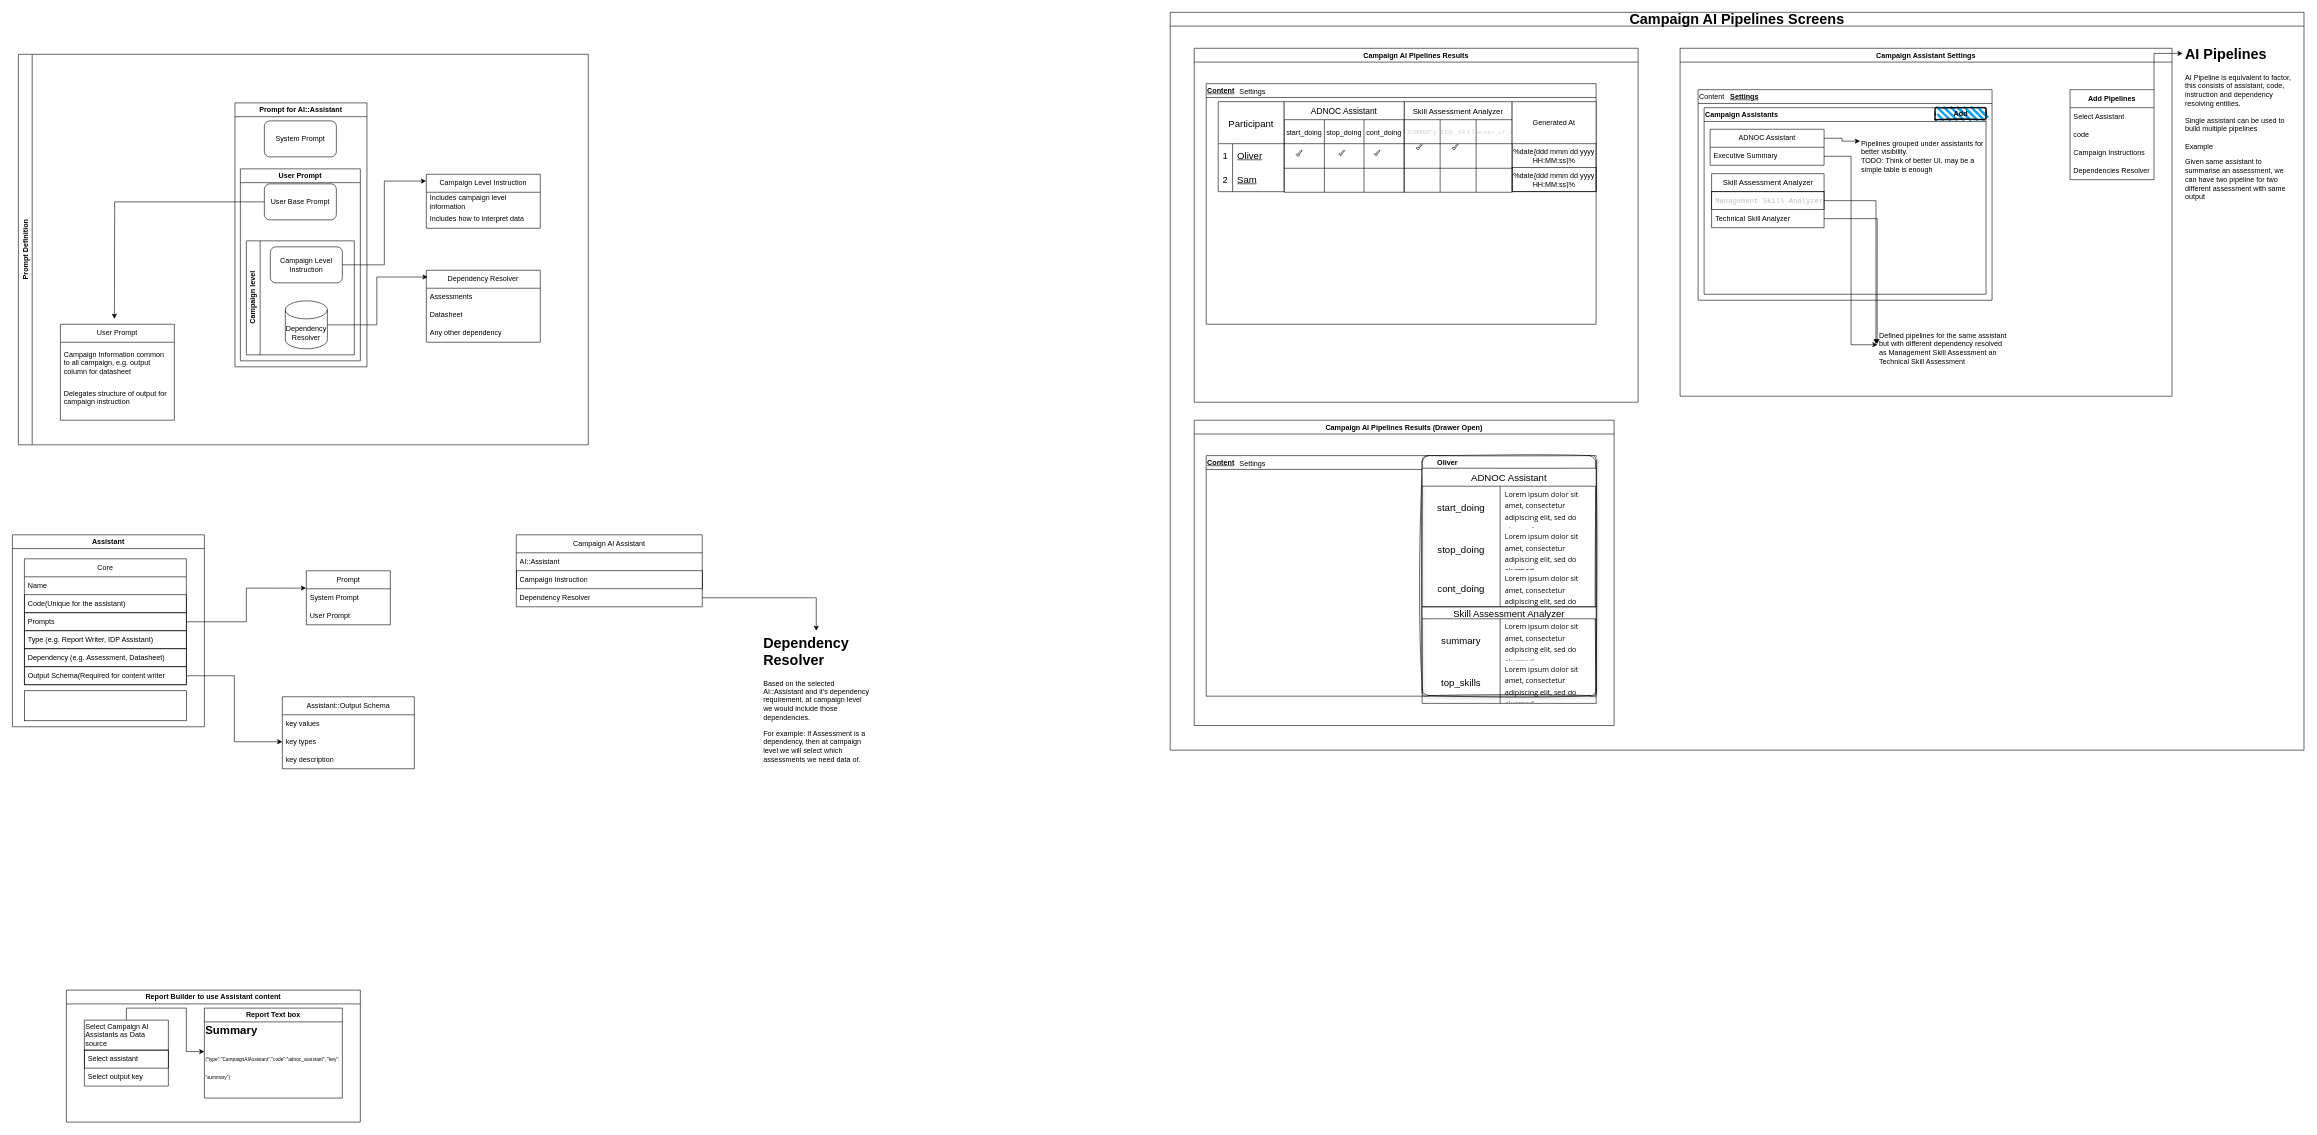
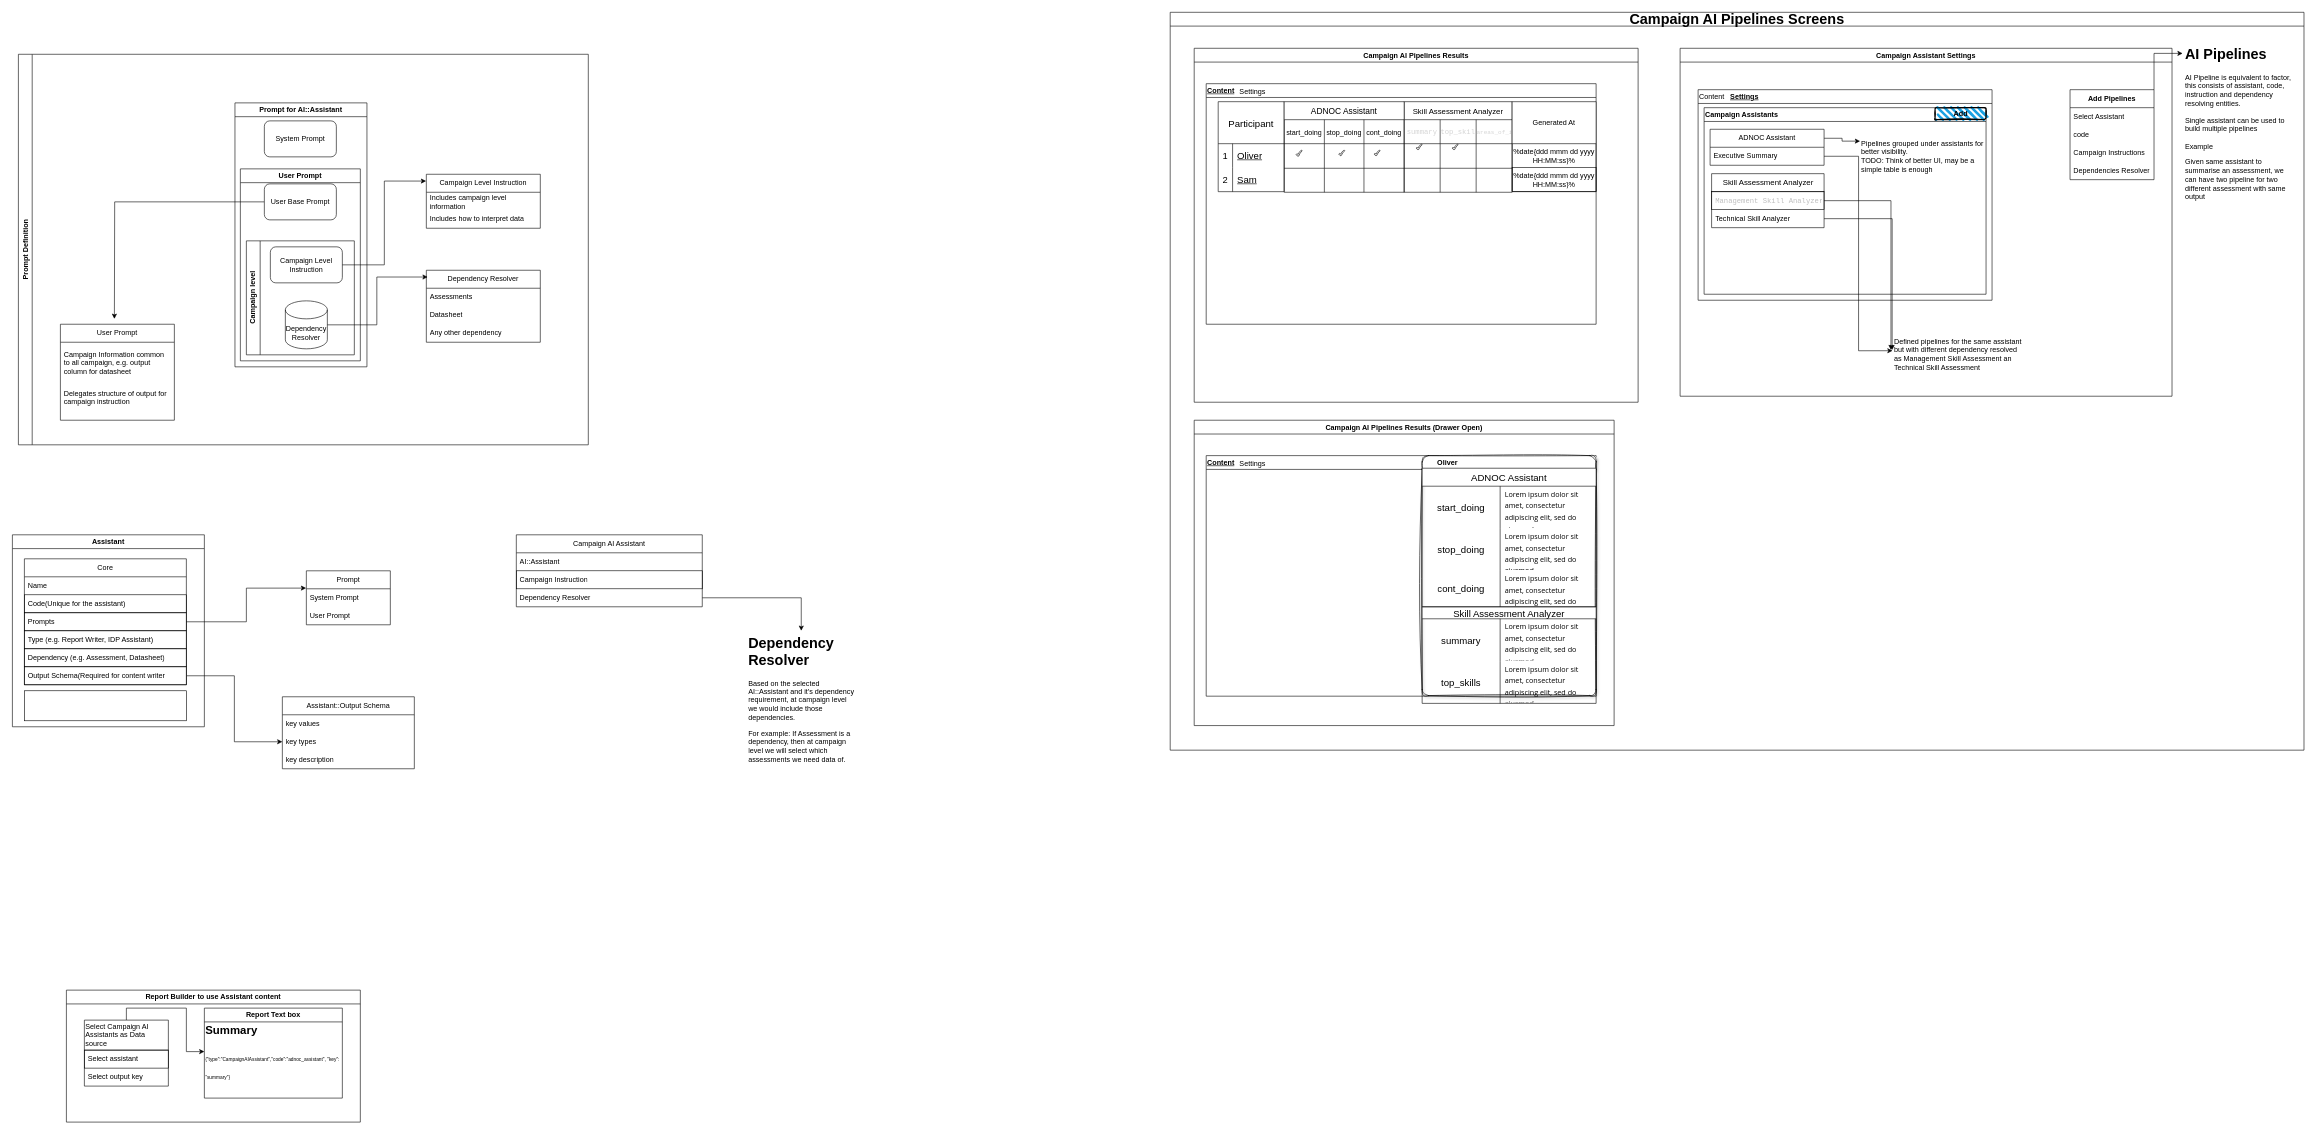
(1944, 348) -> (1959, 354)
(816, 700) -> (801, 700)
